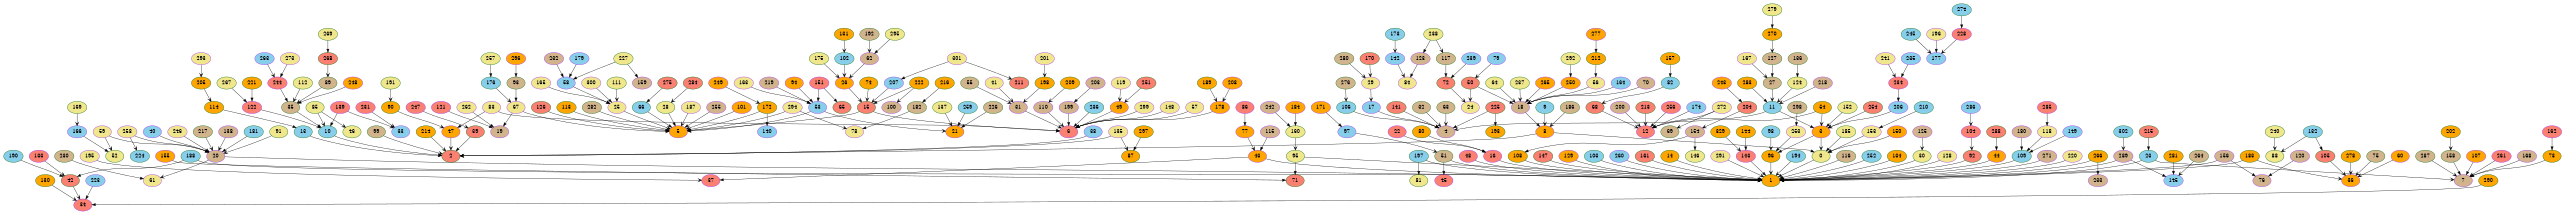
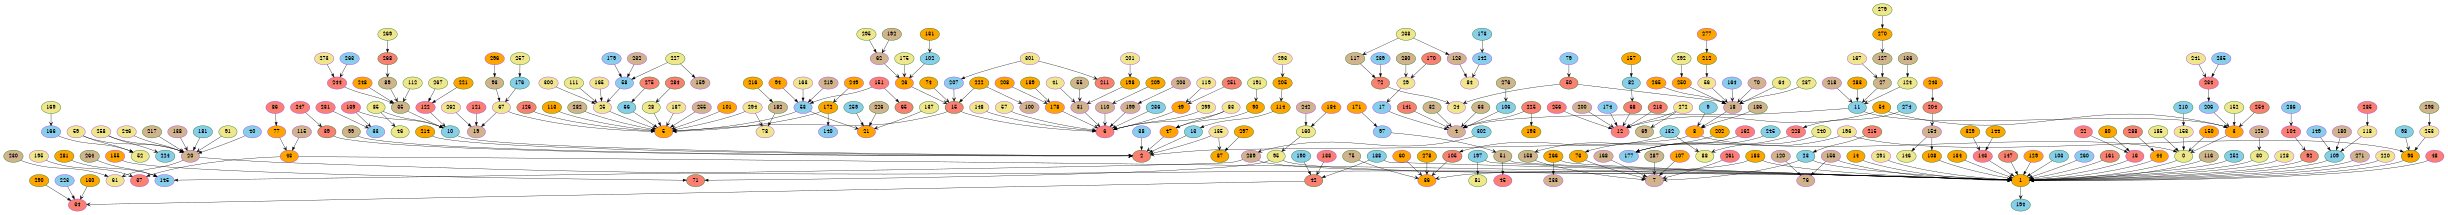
(1798, 143) -> (2141, 143)
(1785, 167) -> (2021, 191)
